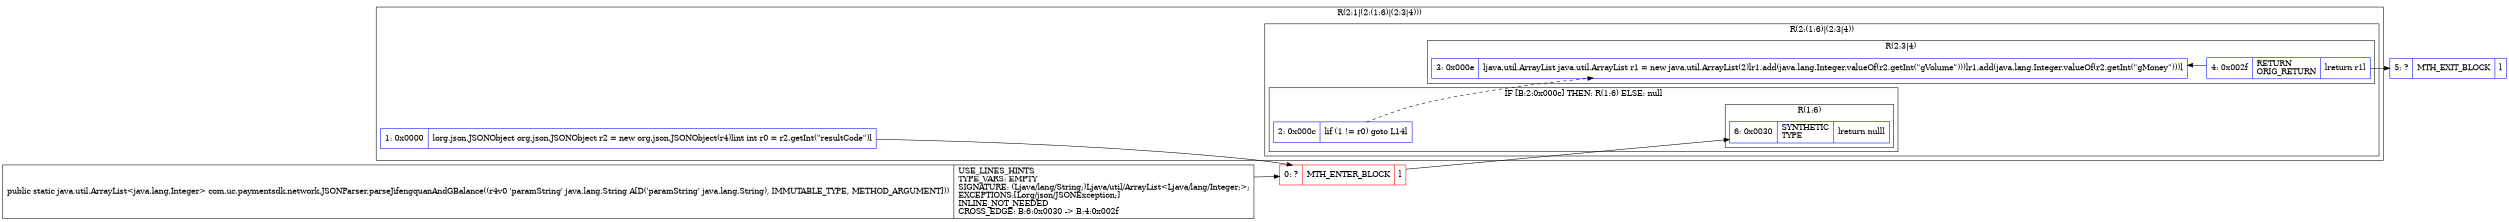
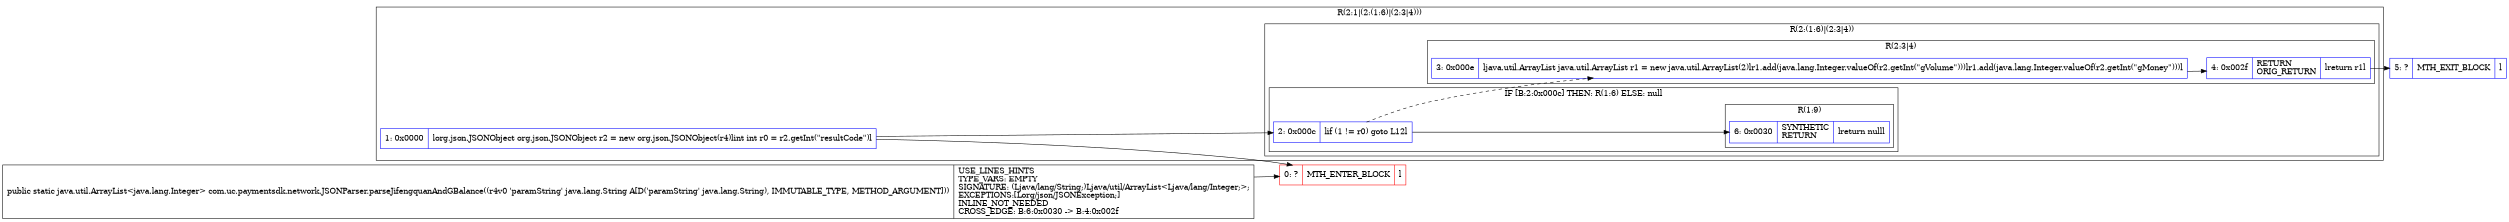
(2200, 65) -> (2194, 71)
(1809, 111) -> (1809, 111)
(1366, 132) -> (1366, 132)
none -> (1072, 135)
(1792, 136) -> (1799, 136)
(1637, 148) -> (1568, 132)
